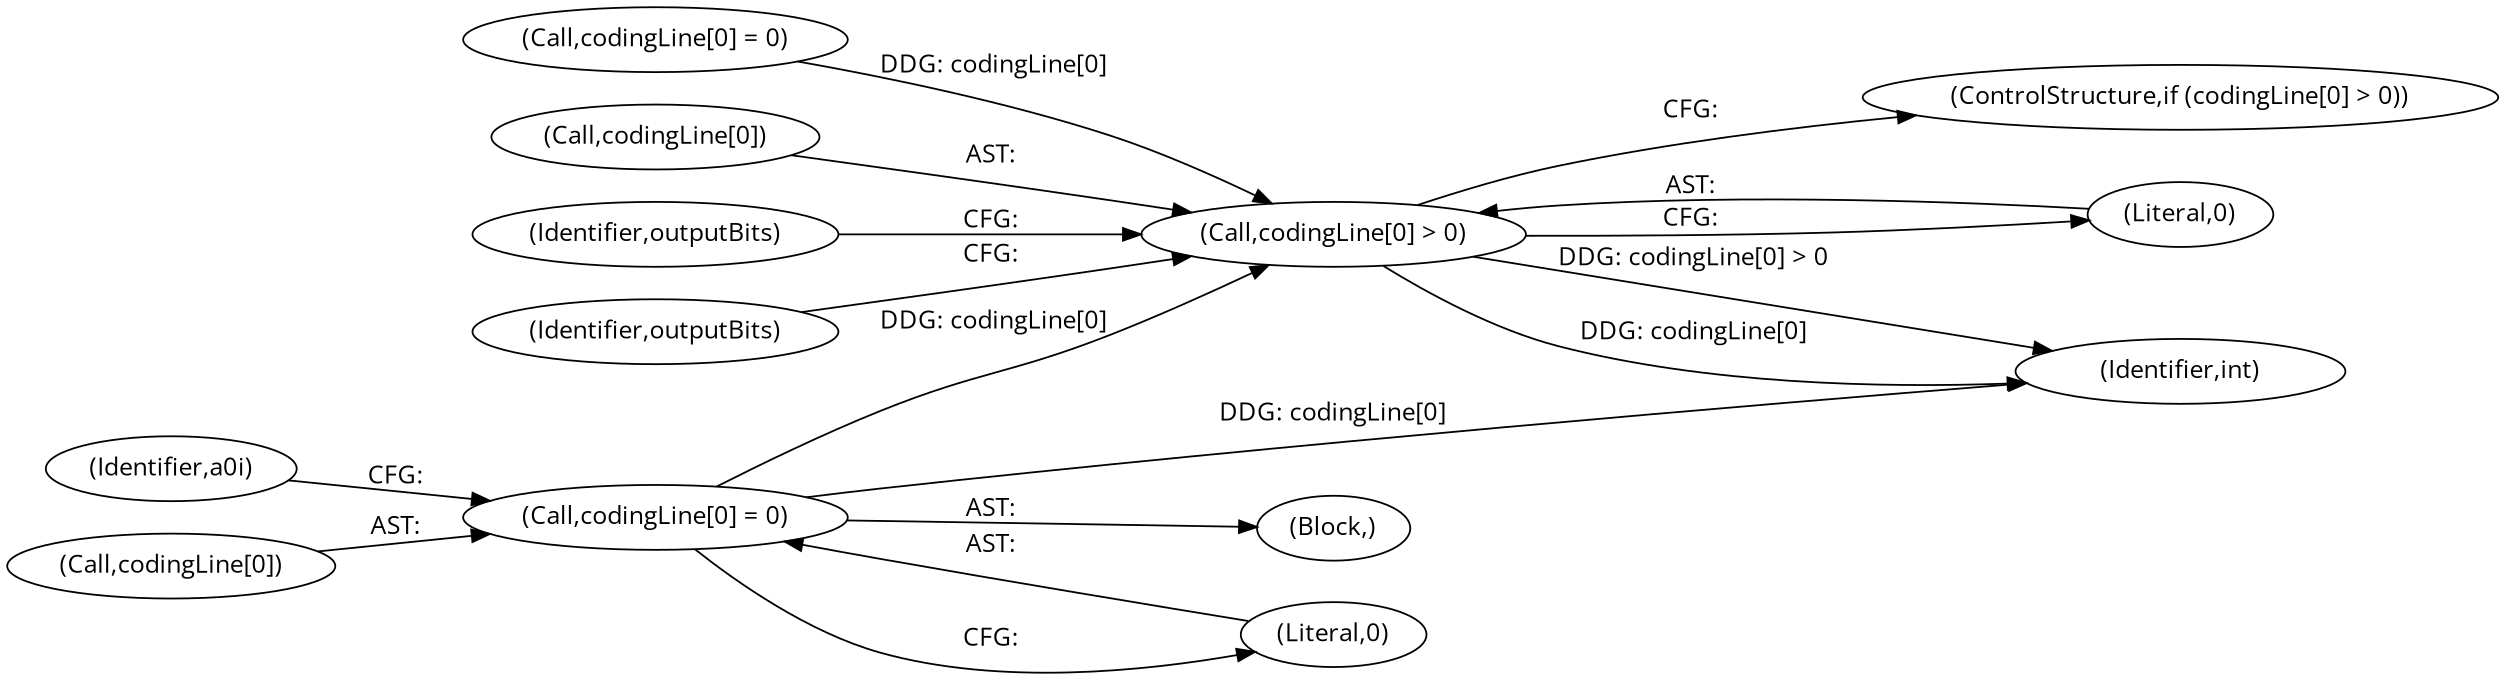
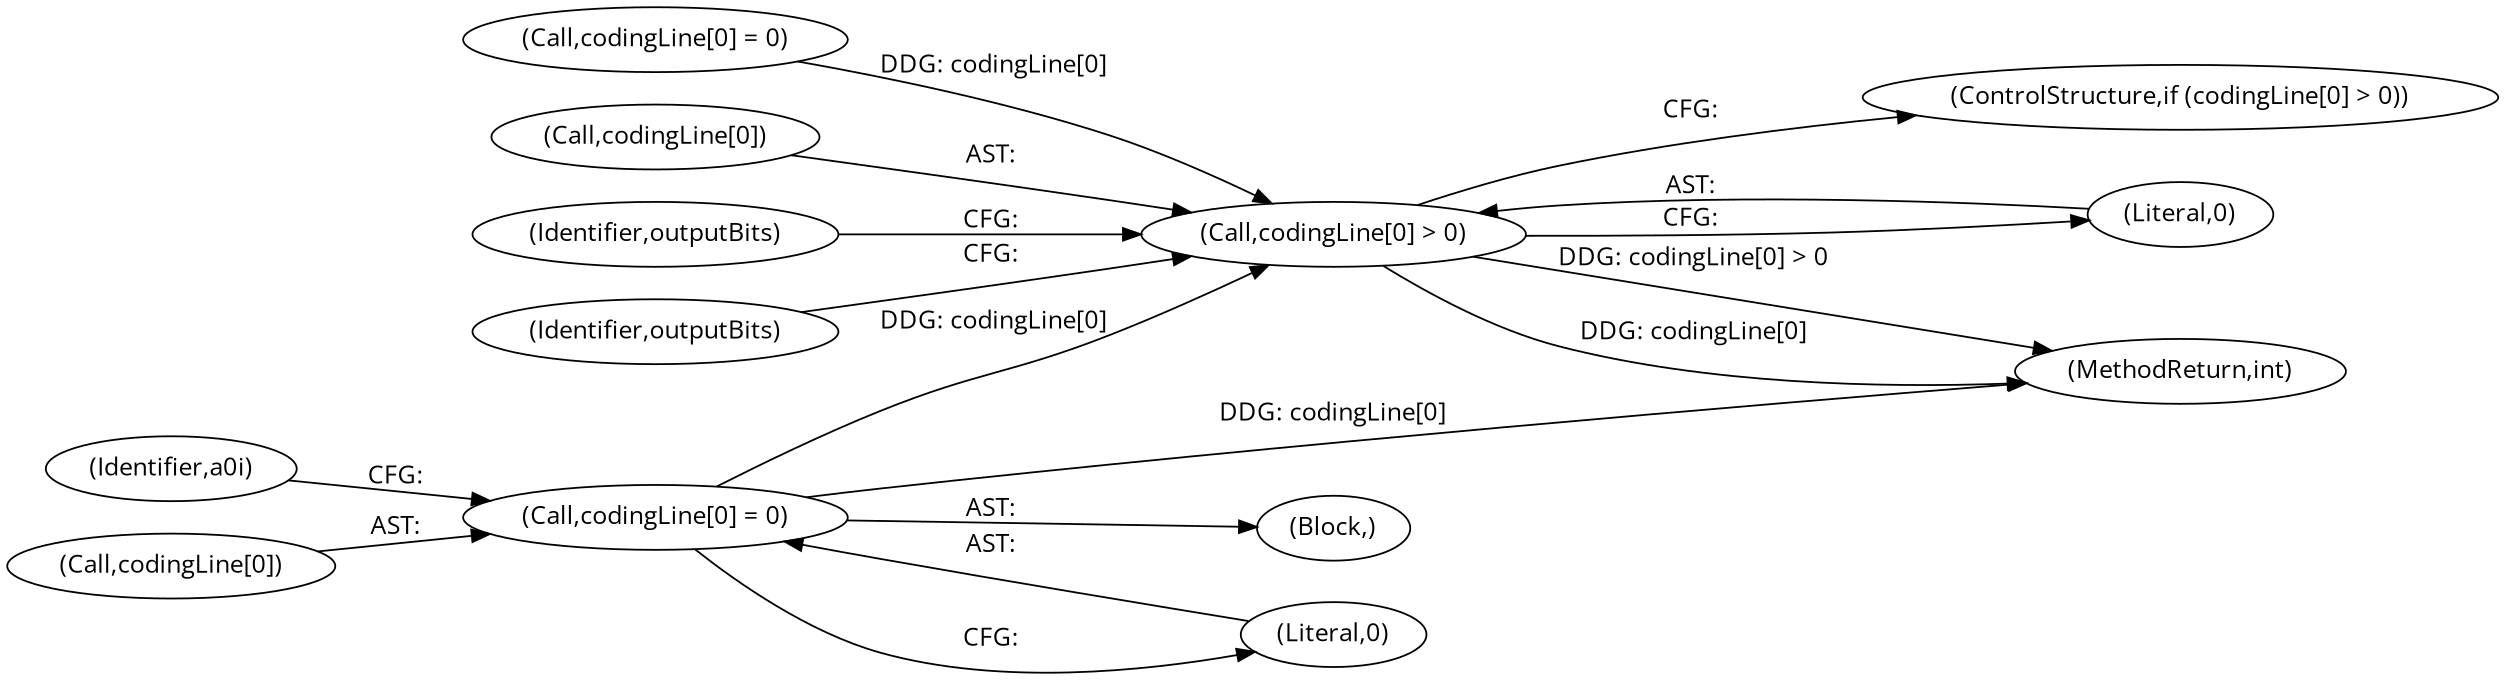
(2180, 371) -> (2180, 371)
